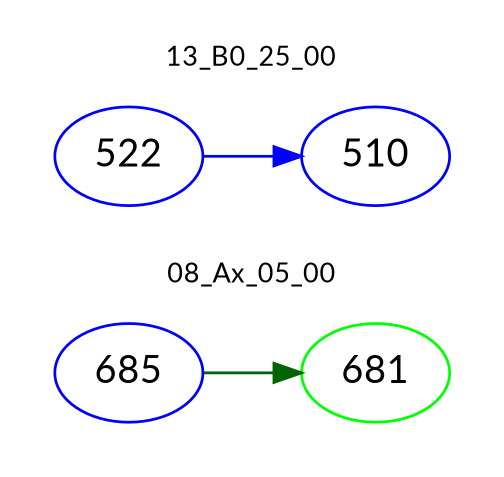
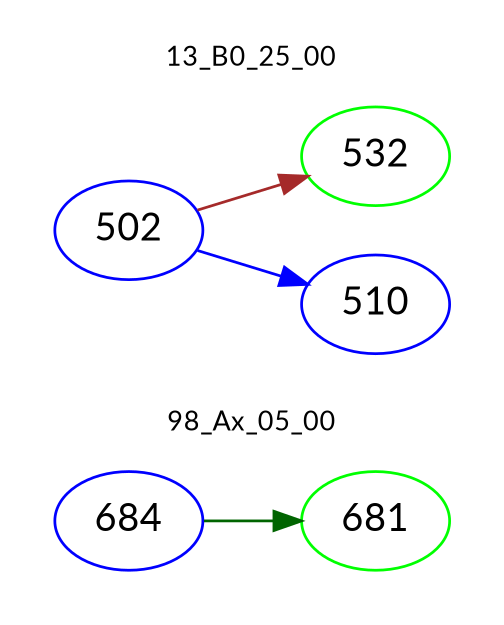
(129, 156) -> (129, 230)
none -> (376, 156)
(252, 276) -> (252, 424)
(129, 373) -> (129, 521)
